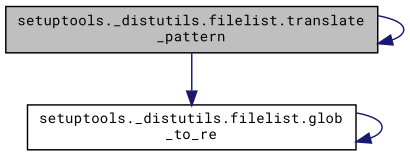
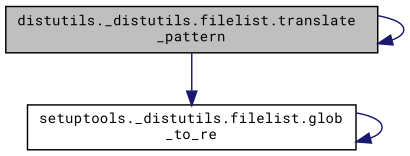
(192, 30) -> (192, 30)
